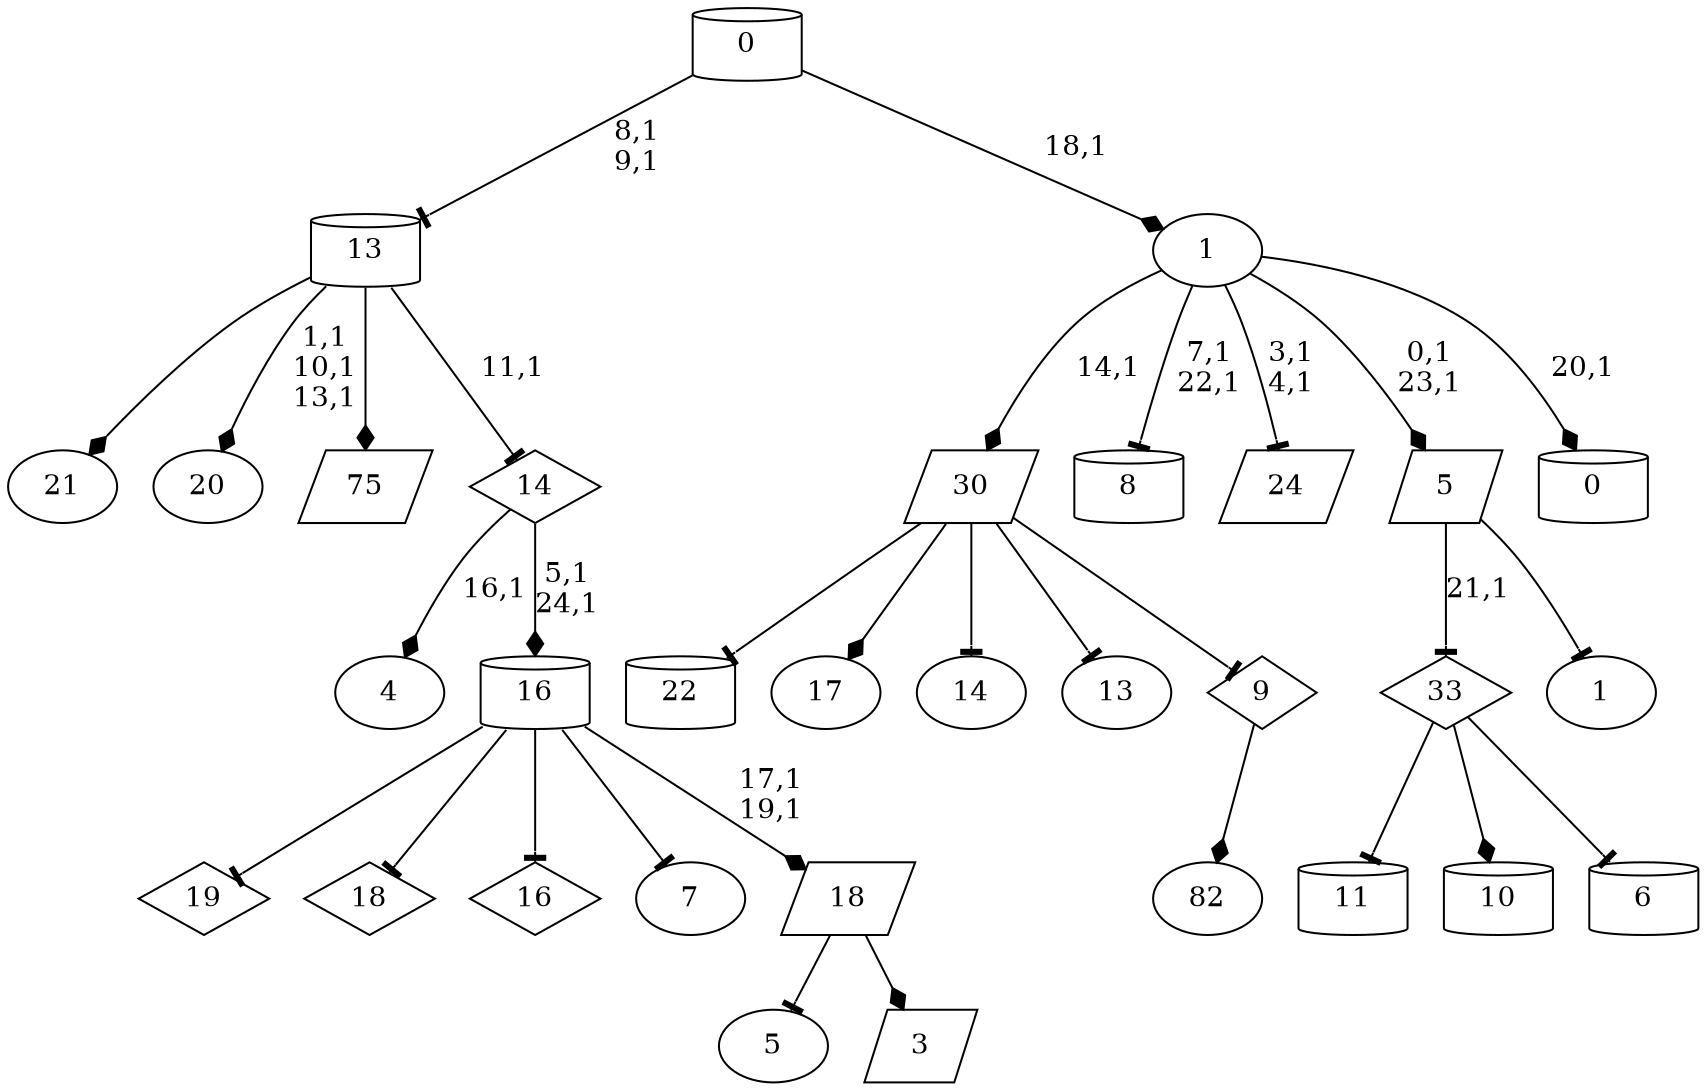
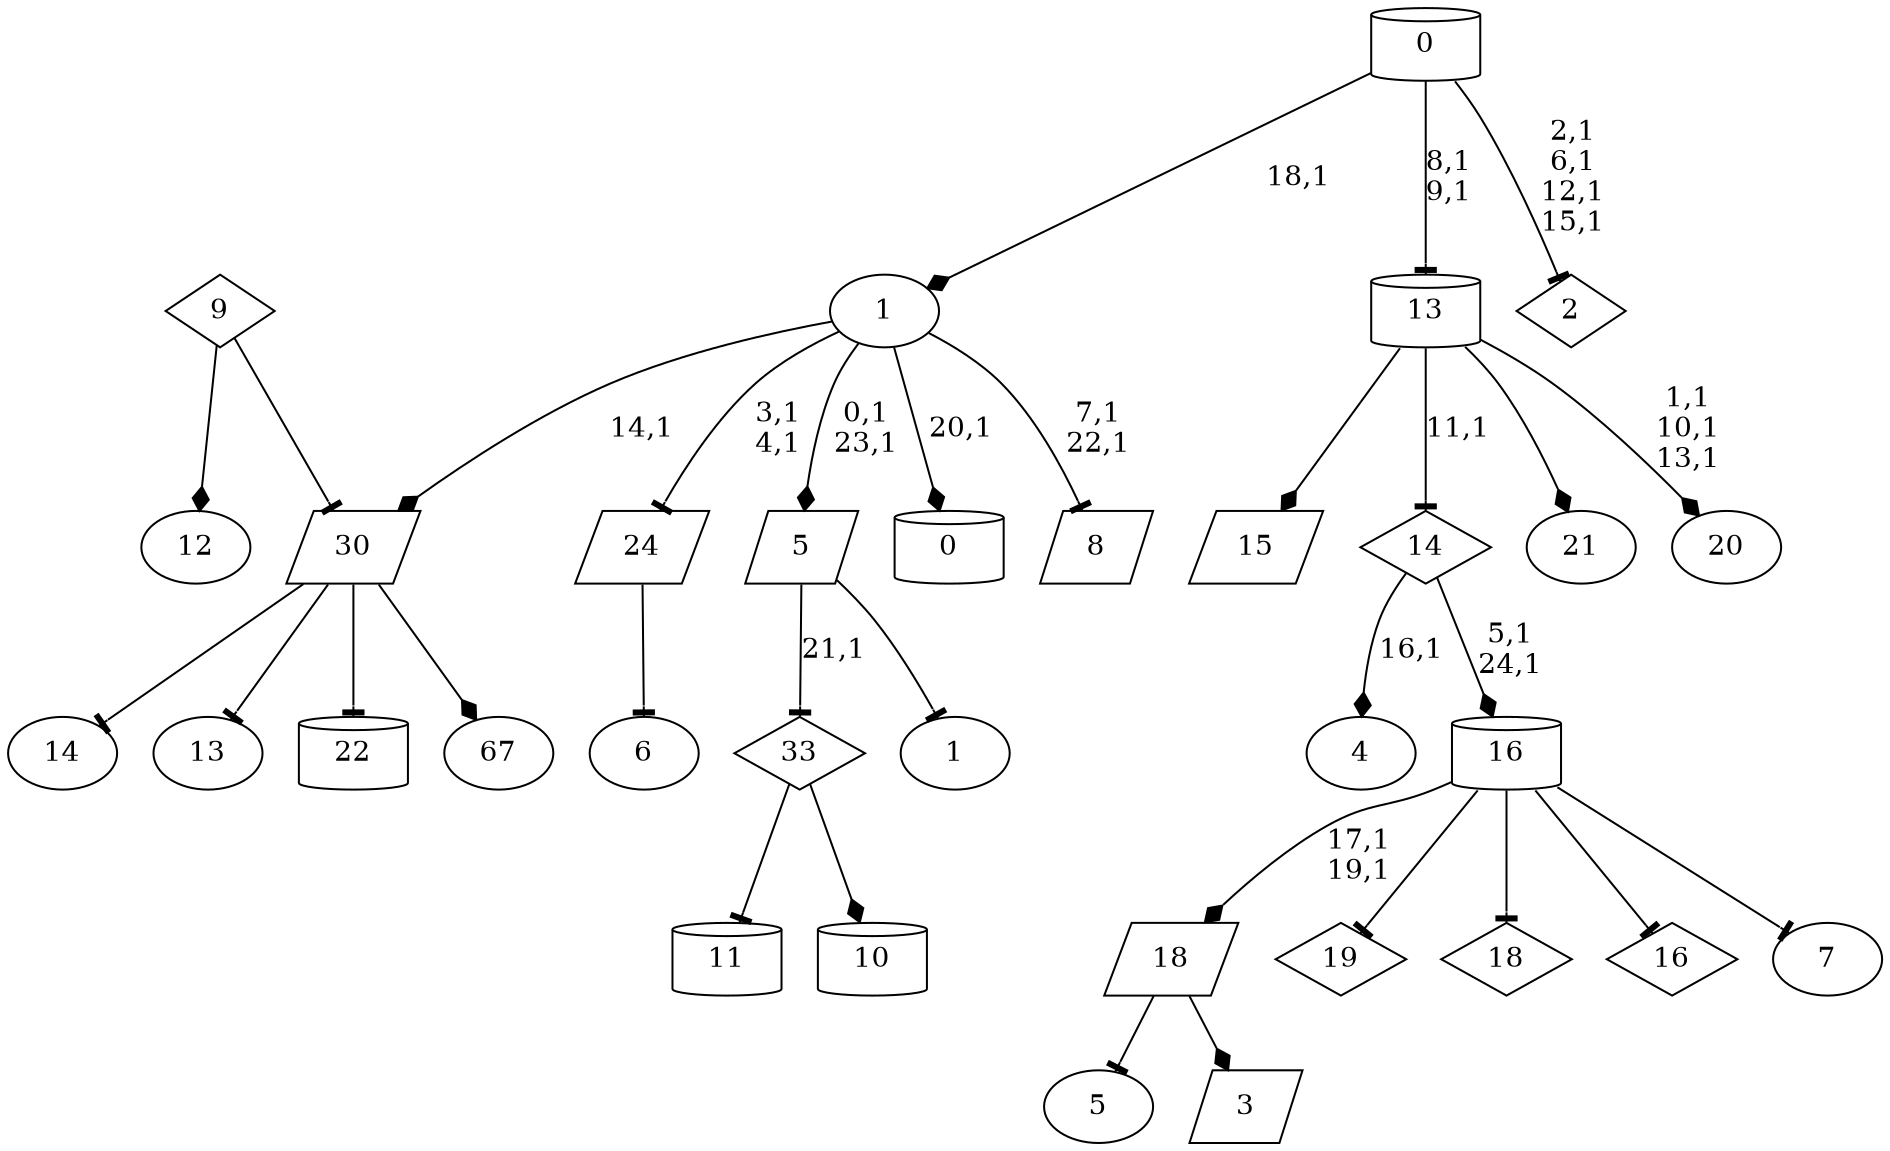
none -> (1571, 311)
(366, 487) -> (1256, 547)
(1129, 487) -> (1097, 547)
(1121, 592) -> (281, 420)
(826, 693) -> (499, 753)
(1535, 786) -> (643, 645)
(1208, 899) -> (196, 547)
(1644, 899) -> (644, 753)
